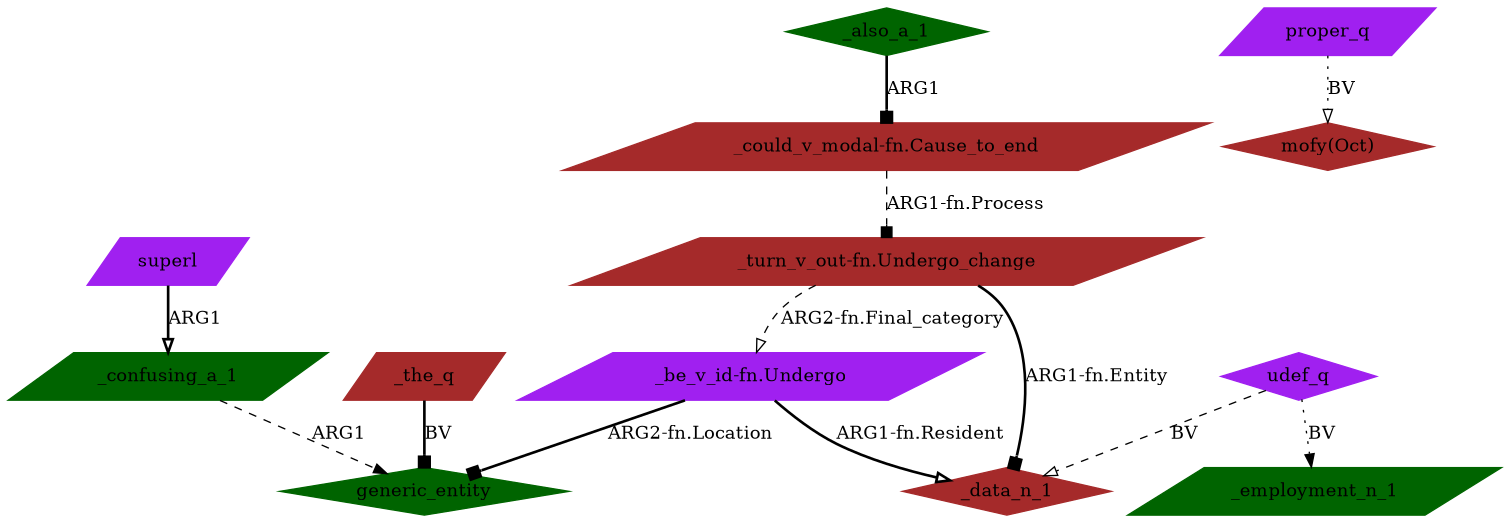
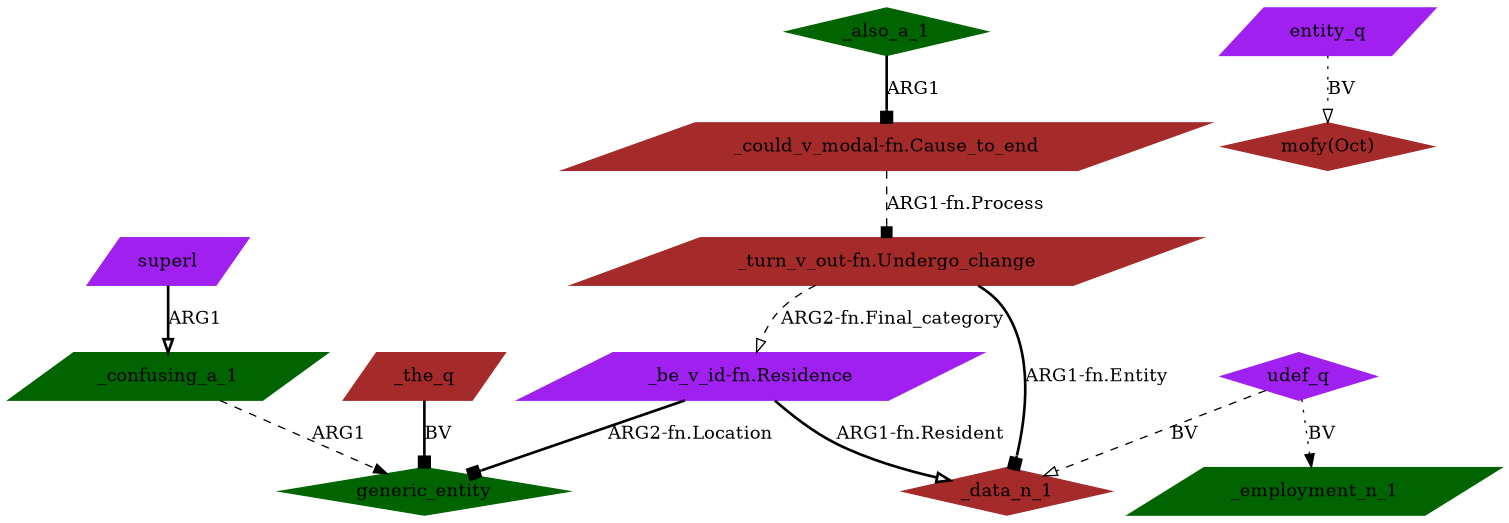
(1328, 32) -> (1328, 32)
(751, 376) -> (751, 376)
